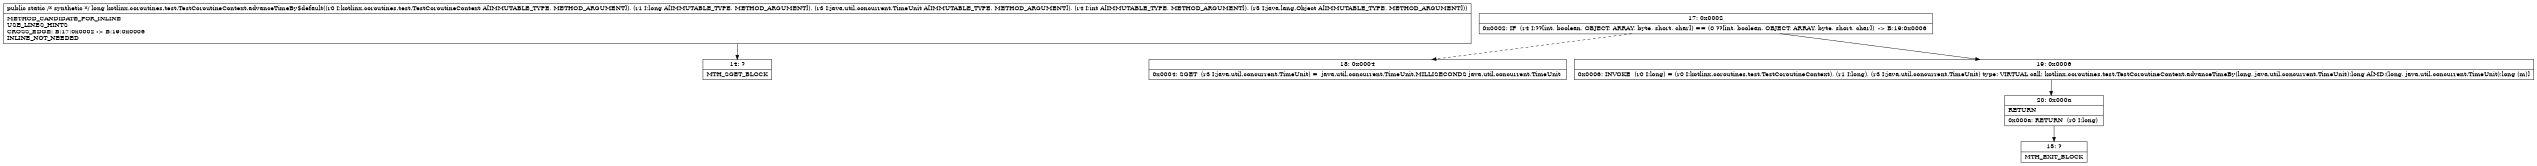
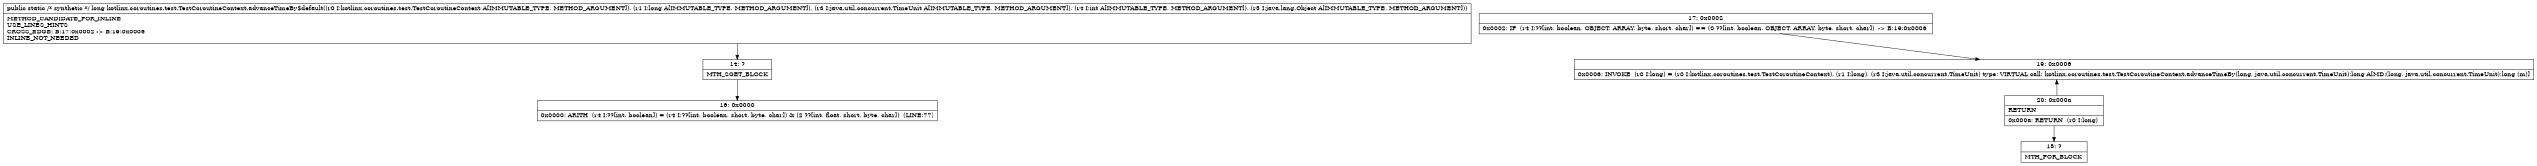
(1358, 70) -> none
(2051, 85) -> (2057, 90)
none -> (737, 111)
(2054, 157) -> (2053, 157)
